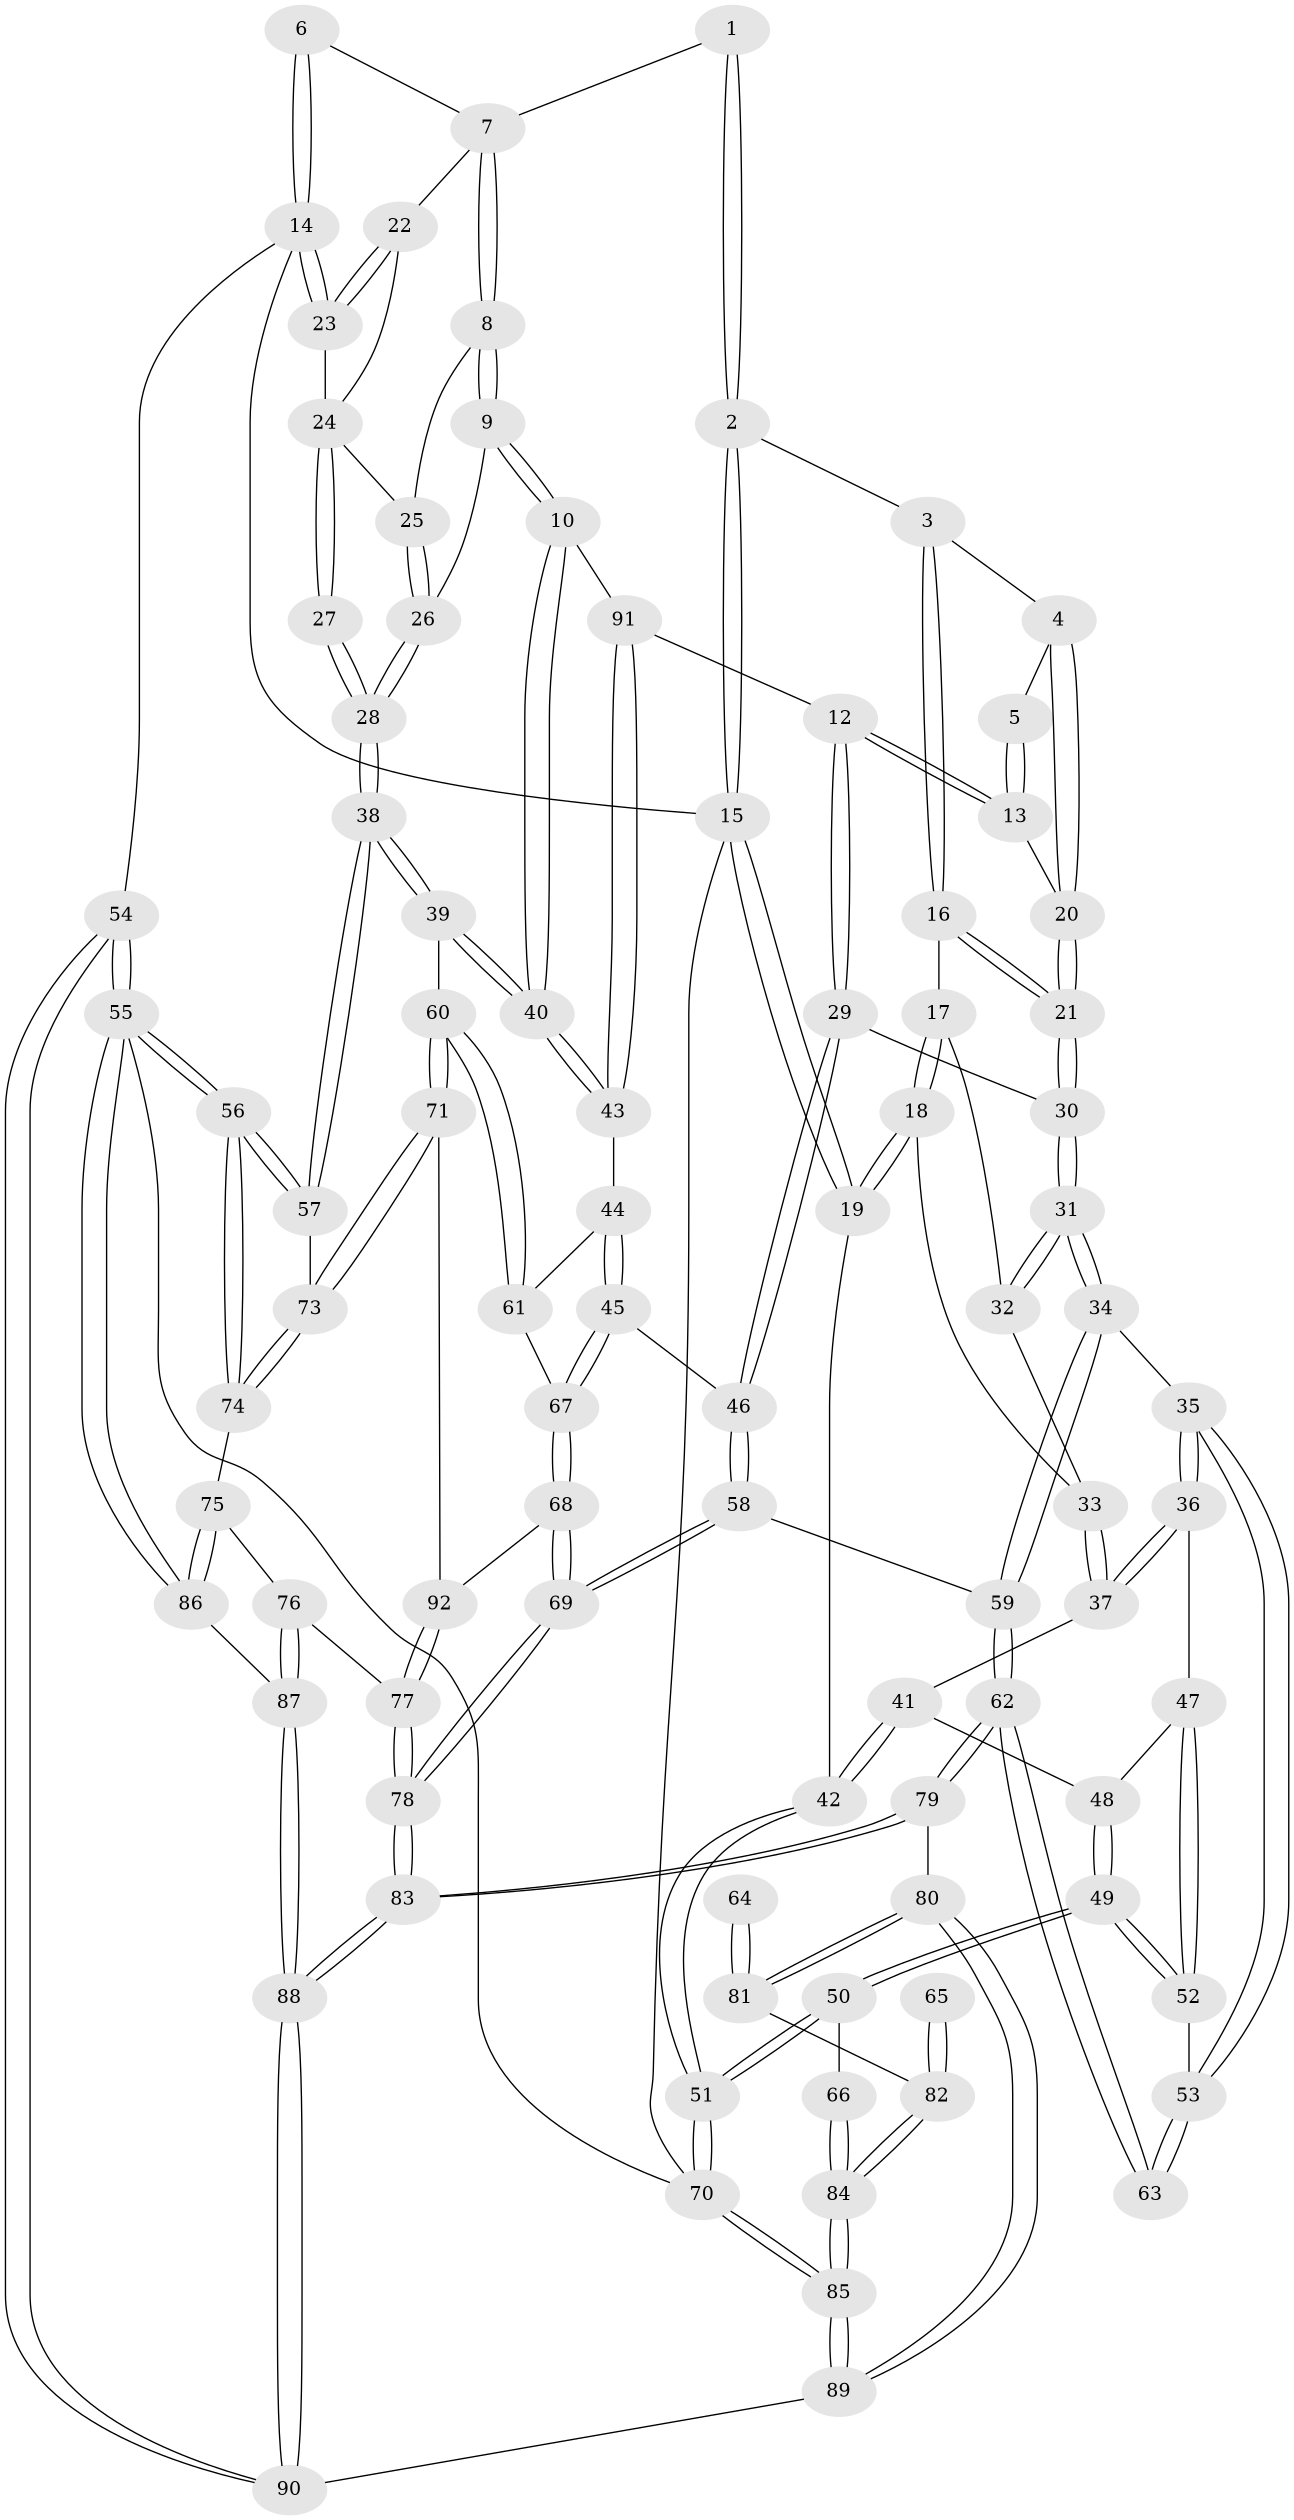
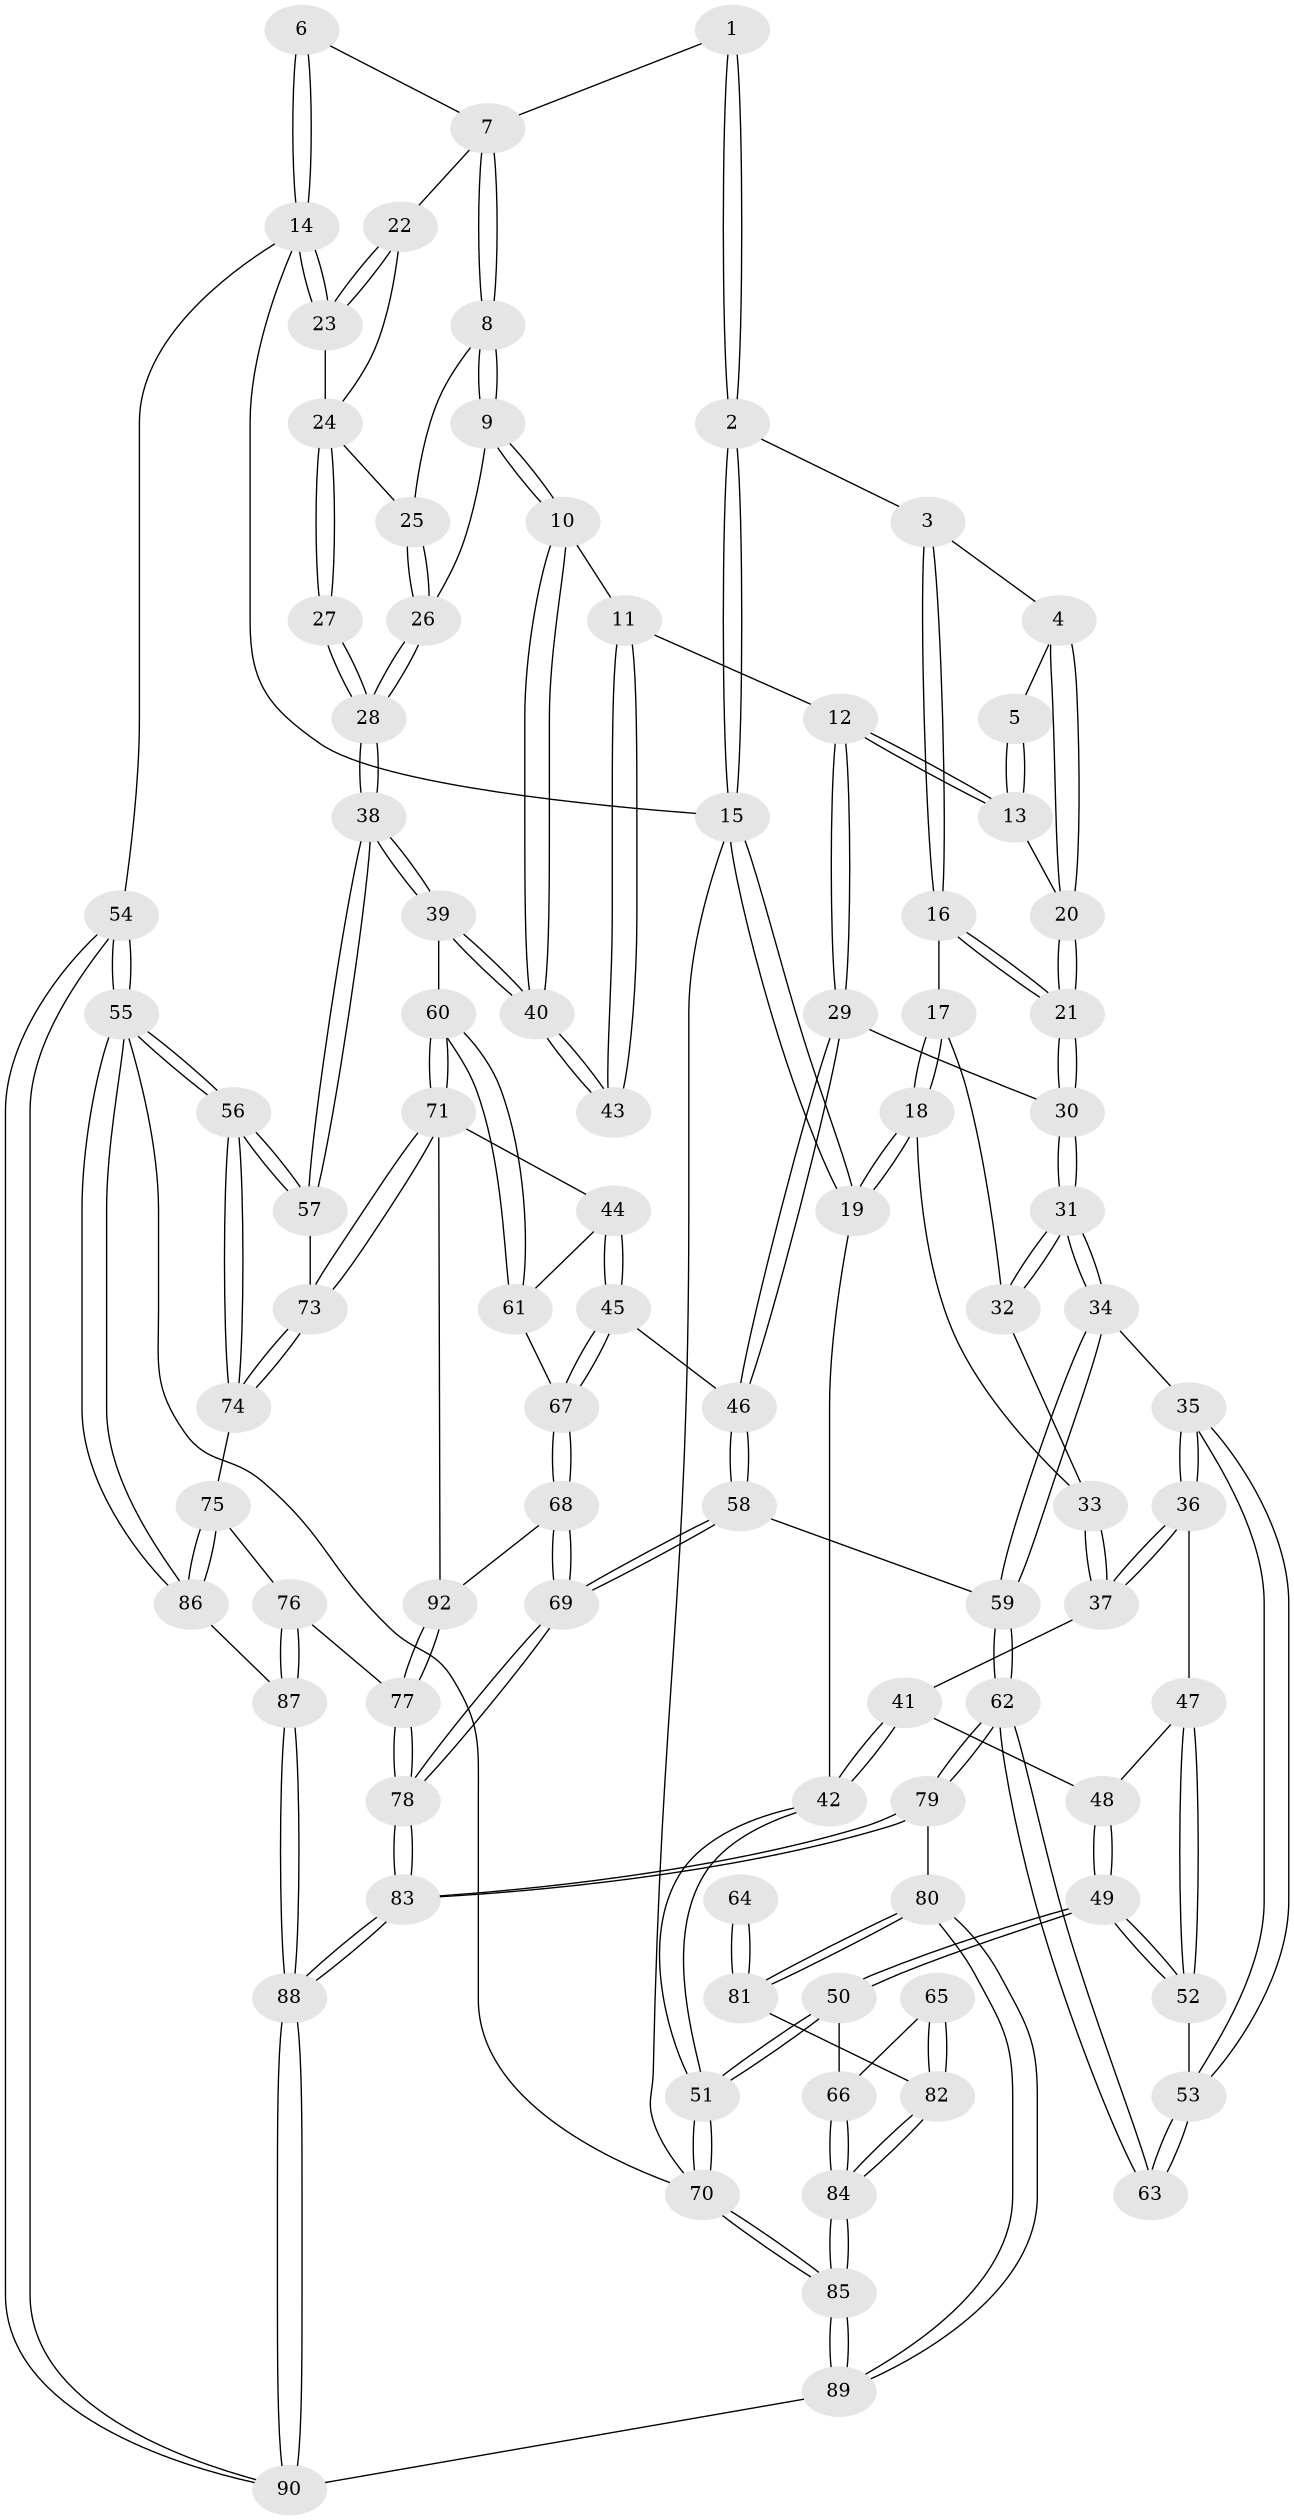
(625, 620) -> (625, 620)
(614, 1162) -> (529, 1163)
none -> (888, 2047)
